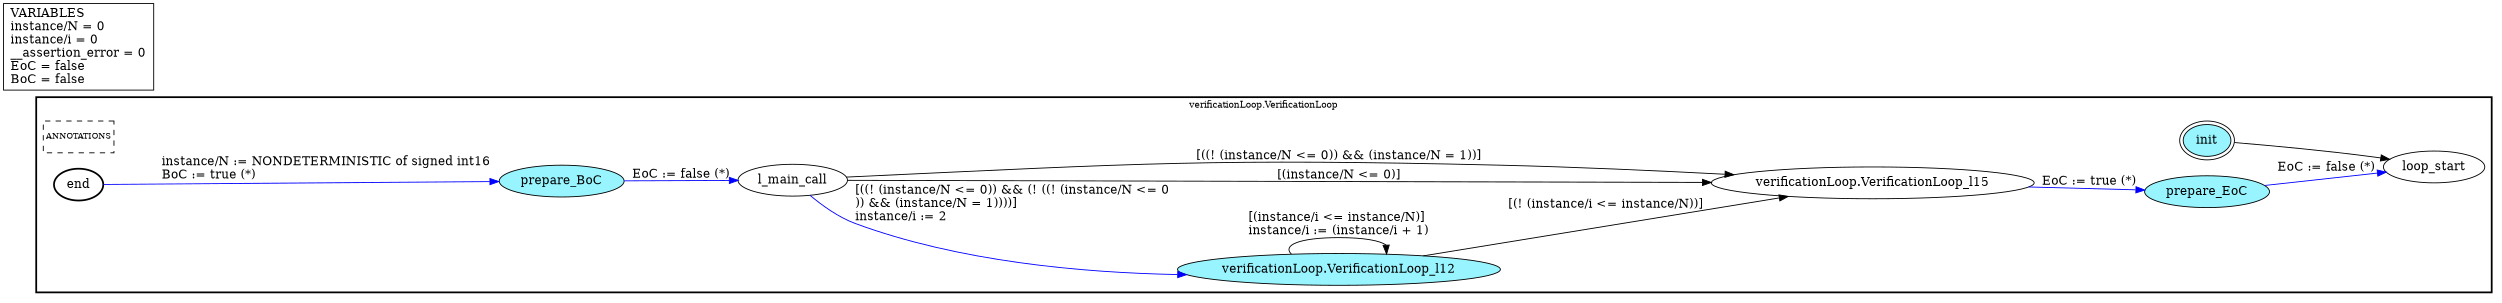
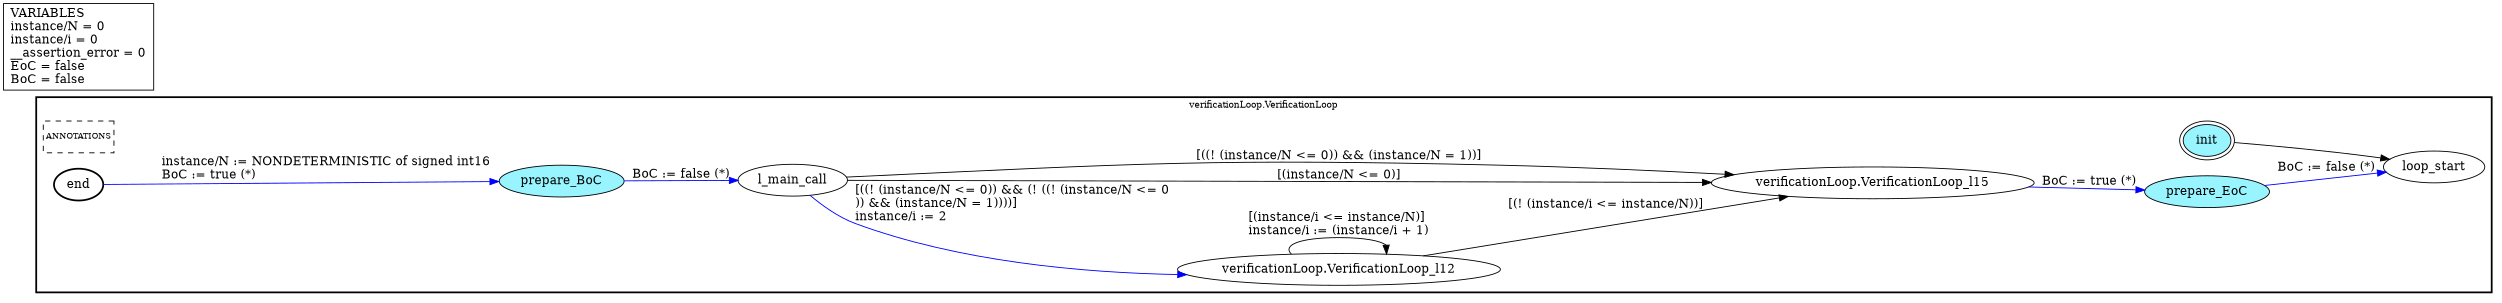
(2327, 167) -> (2327, 167)
(681, 174) -> (681, 174)
(2089, 182) -> (2089, 182)
(1339, 269) -> (1339, 269)
